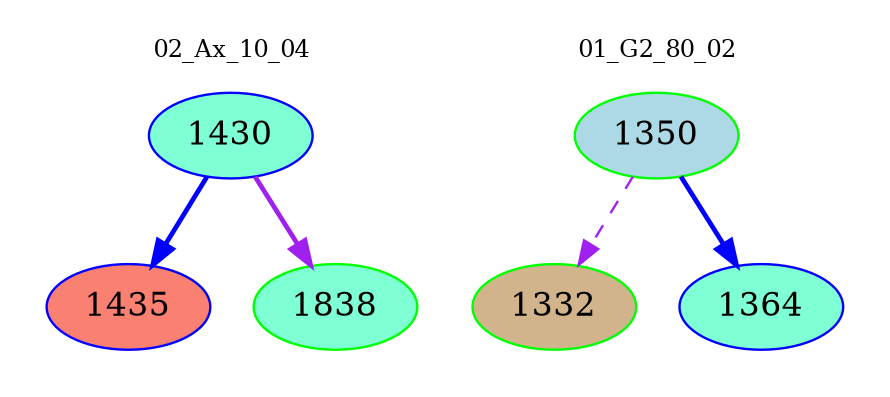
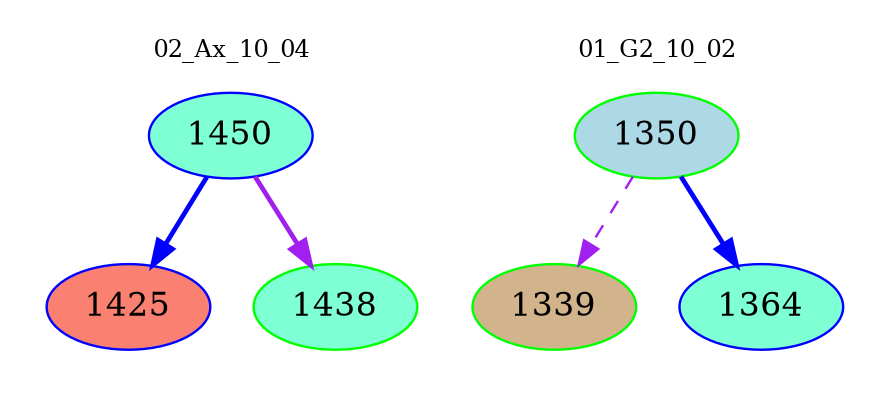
(658, 51) -> (658, 51)
(231, 136) -> (231, 136)
(128, 307) -> (128, 307)
(335, 307) -> (335, 307)
(554, 307) -> (554, 307)
